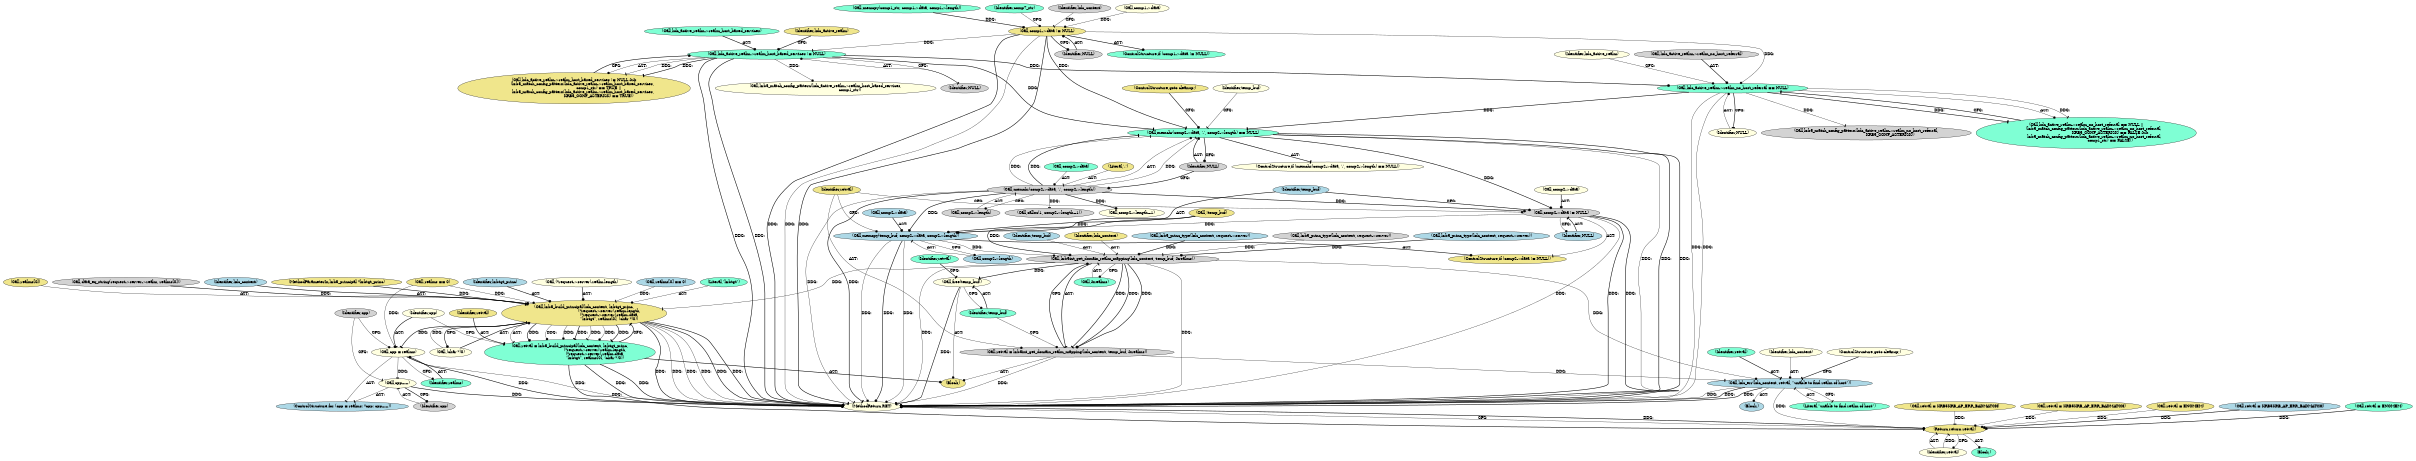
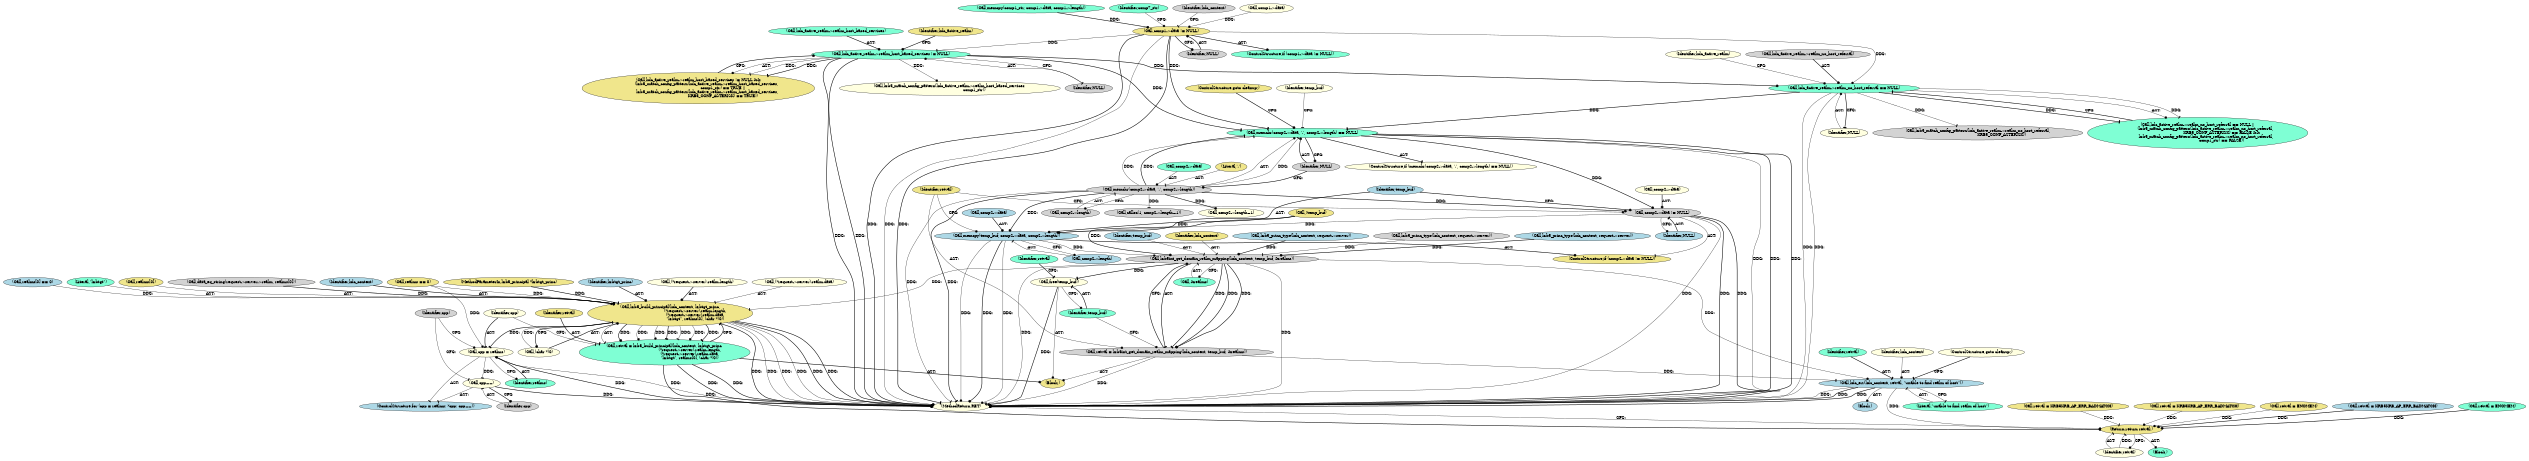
none -> (799, 282)
(936, 354) -> (1035, 357)
(1414, 414) -> none
